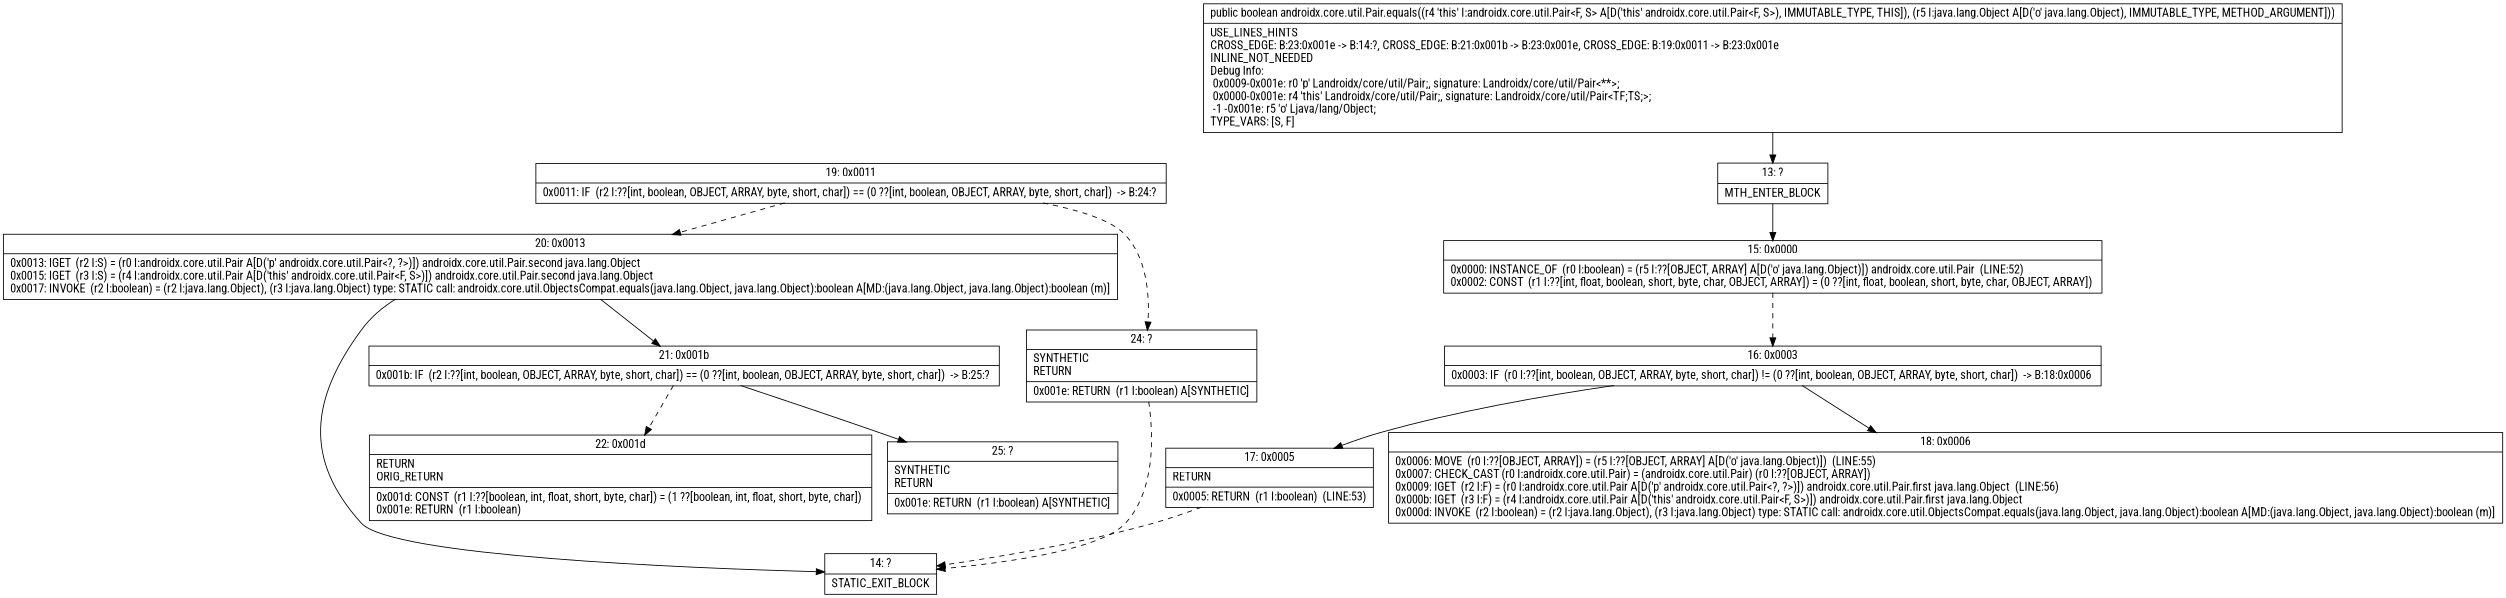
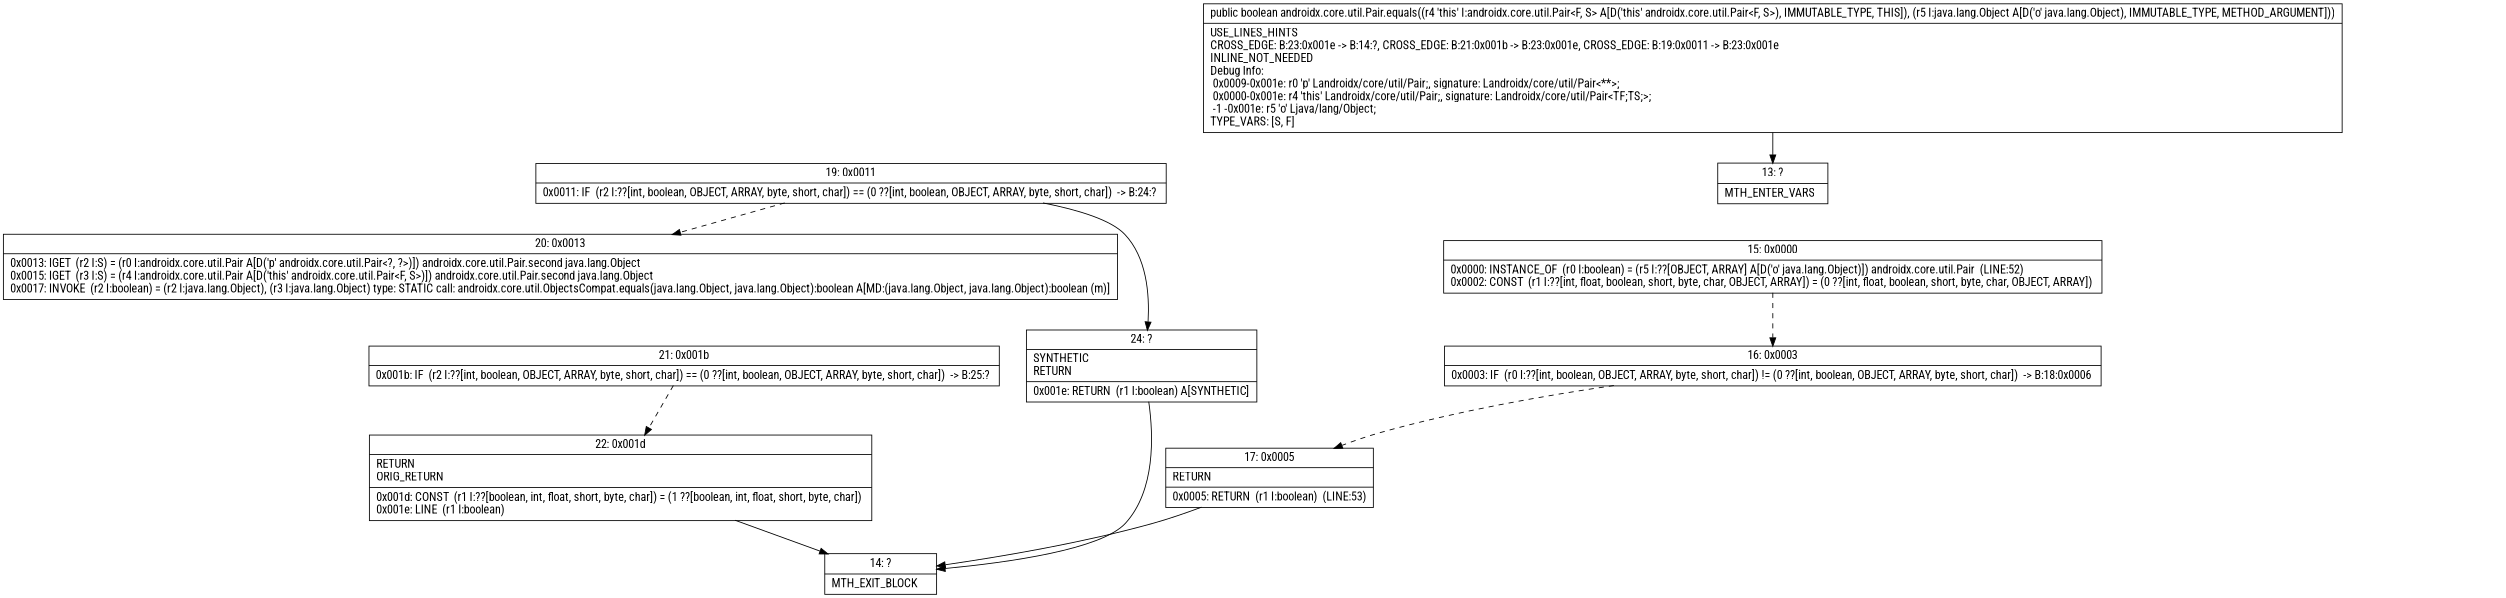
(1773, 193) -> (1770, 193)
(1773, 218) -> none
(1126, 236) -> (1126, 236)
(627, 320) -> none
(1477, 409) -> (1477, 409)
(1003, 478) -> none
(1946, 478) -> none
(450, 510) -> (442, 510)
(1126, 522) -> (1126, 522)
(1069, 543) -> (1069, 543)
(457, 548) -> (778, 536)
(881, 584) -> (875, 584)
